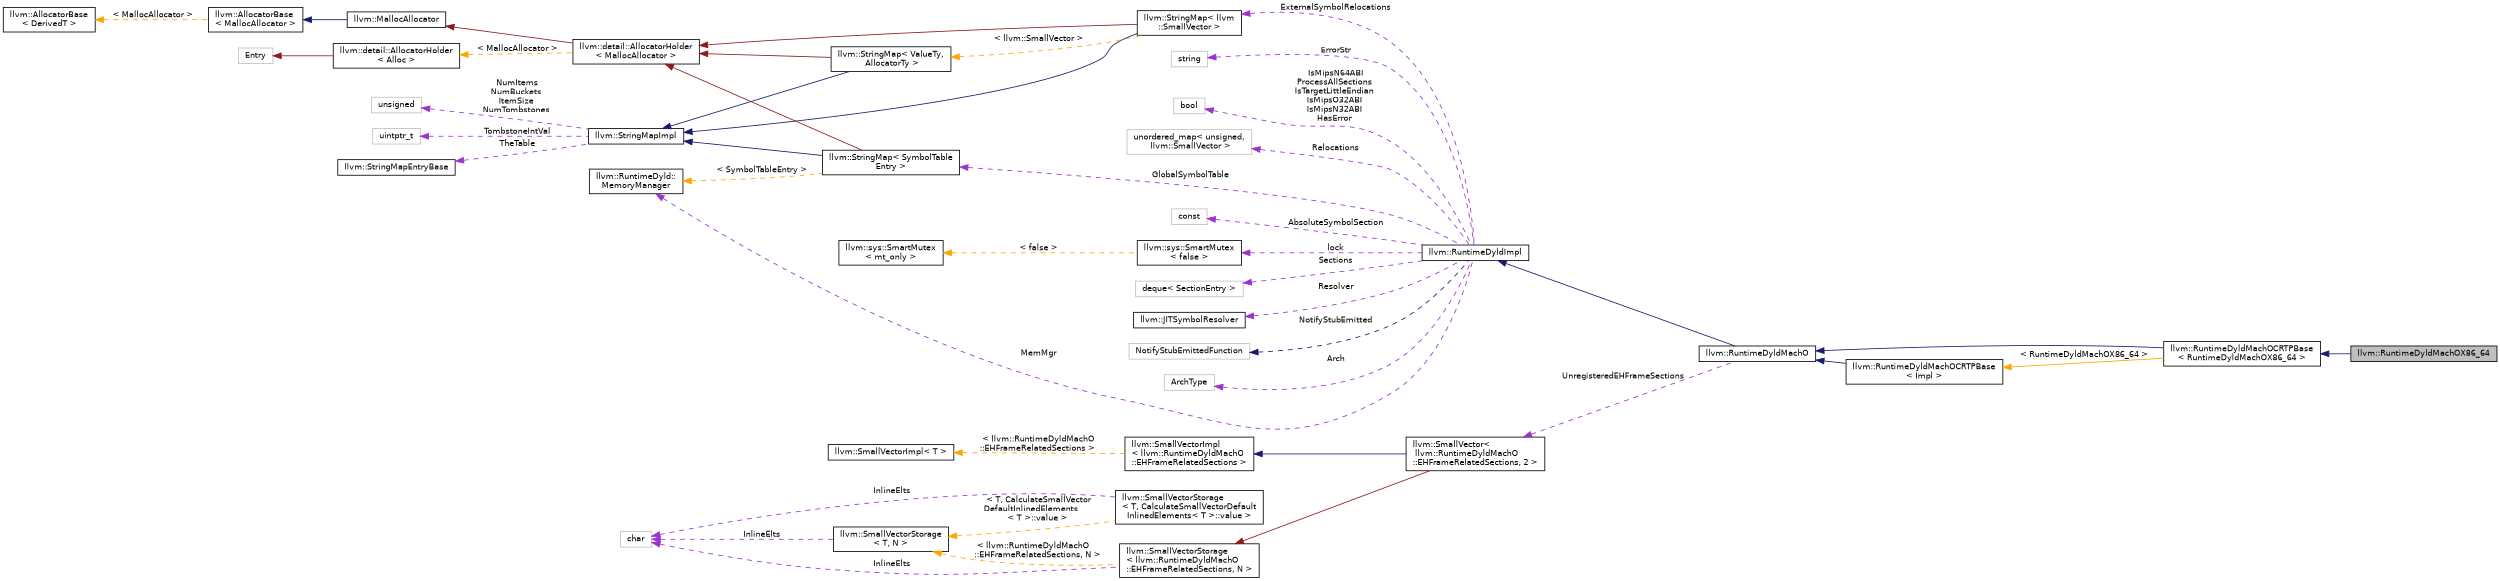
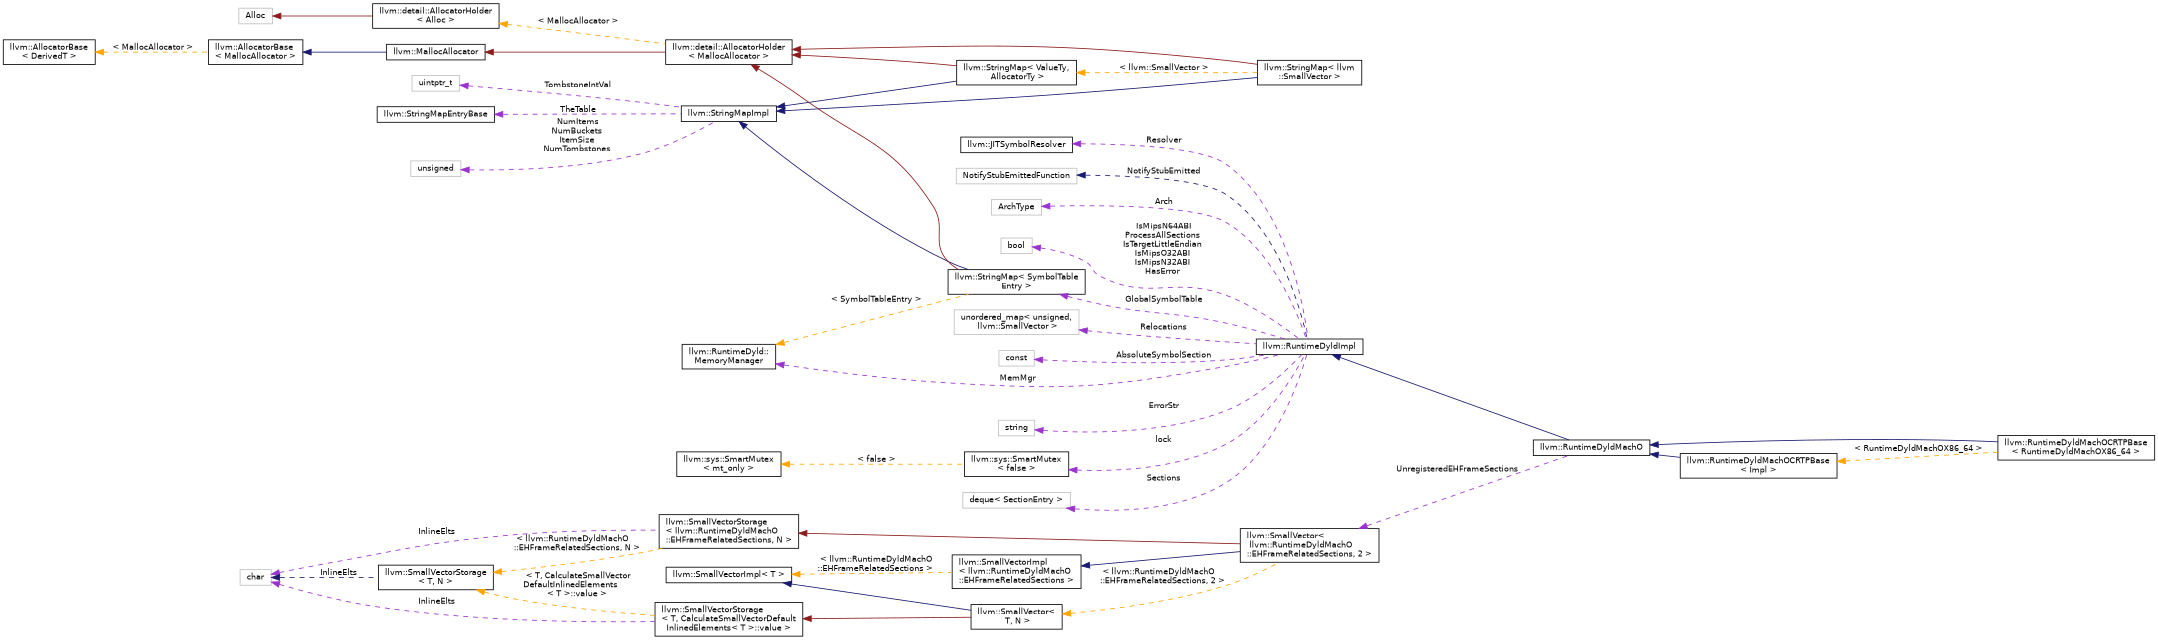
(256, 56) -> (256, 16)
(1418, 70) -> none
(2424, 354) -> none
(2088, 363) -> (1922, 457)
(747, 539) -> (329, 577)
none -> (1017, 617)
